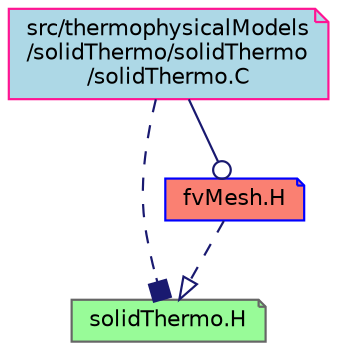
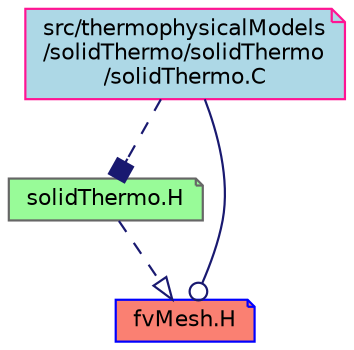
(207, 250) -> (139, 251)
